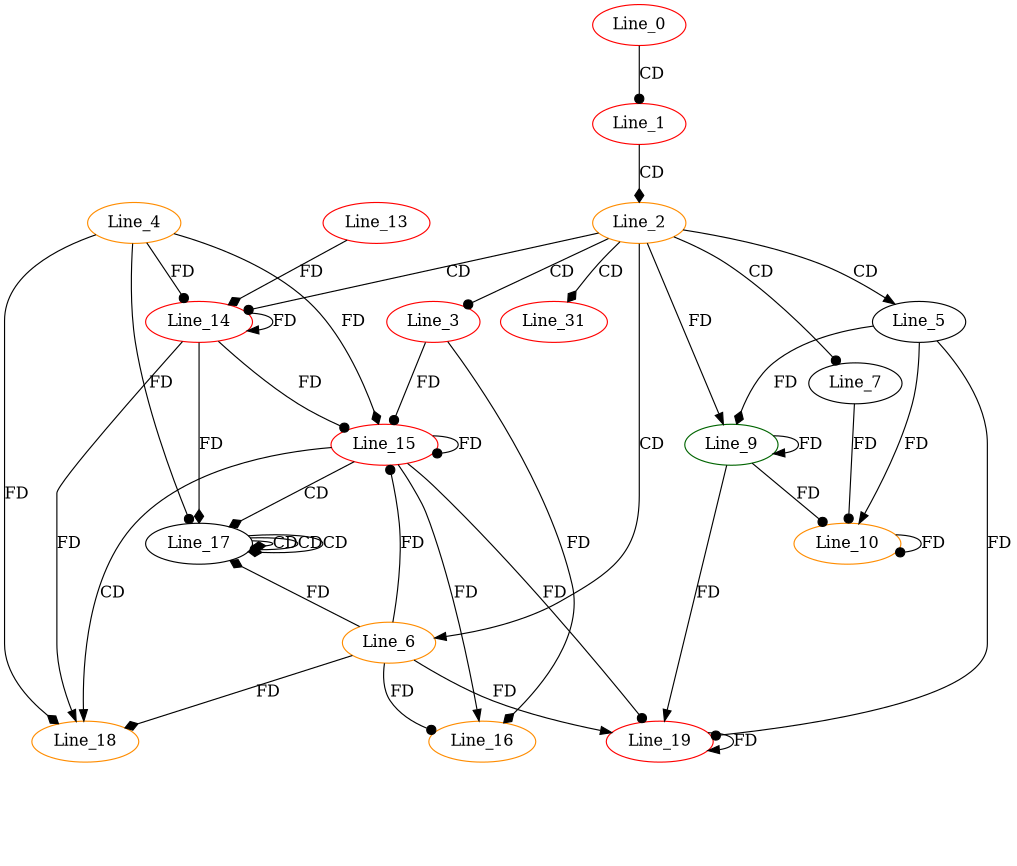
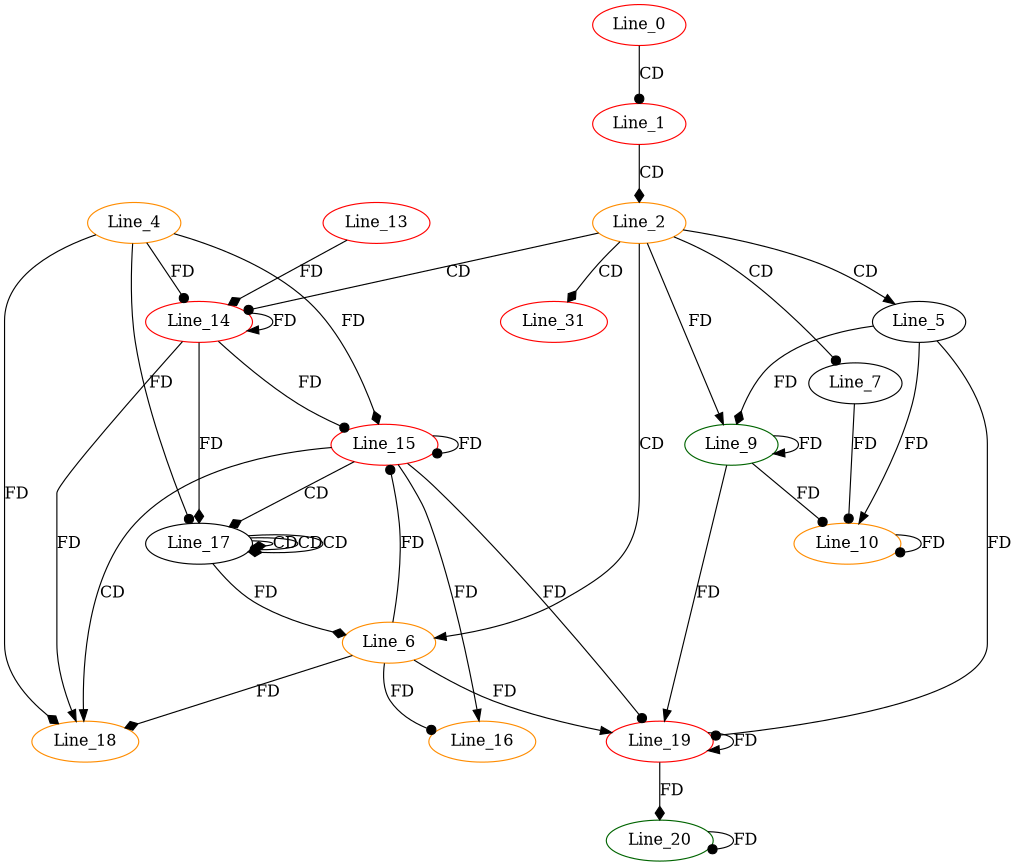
(433, 322) -> none
(301, 597) -> (266, 609)
none -> (660, 841)
